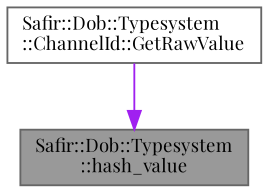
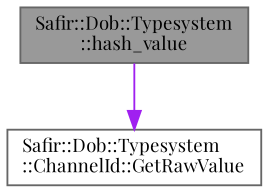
(134, 87) -> (134, 87)
